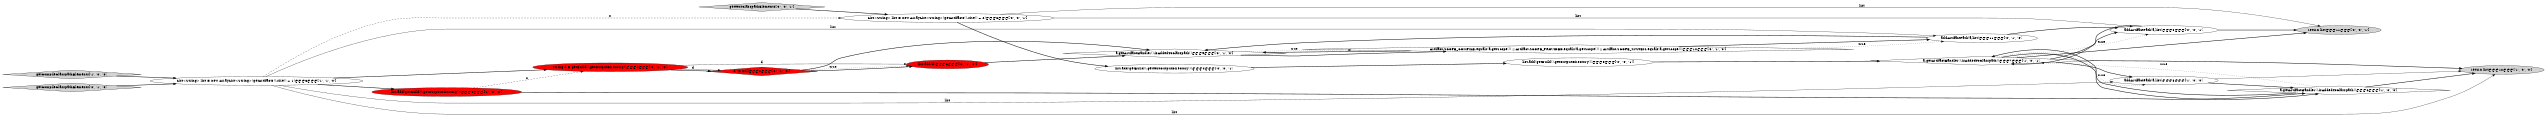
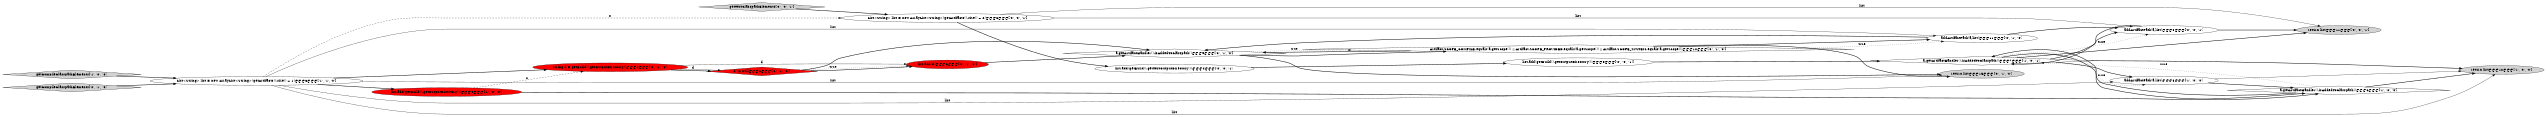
none -> (1982, 74)
